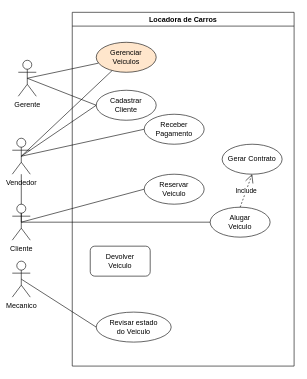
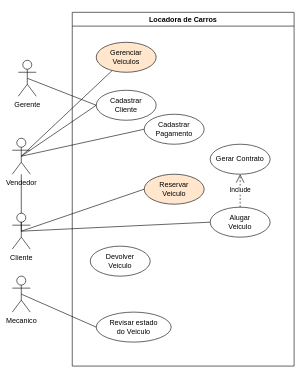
(67, 70) -> none
(174, 129) -> (174, 129)
(252, 159) -> (240, 159)
(174, 189) -> (174, 189)
(21, 222) -> (21, 231)
(120, 261) -> (120, 261)
(21, 279) -> (21, 294)
